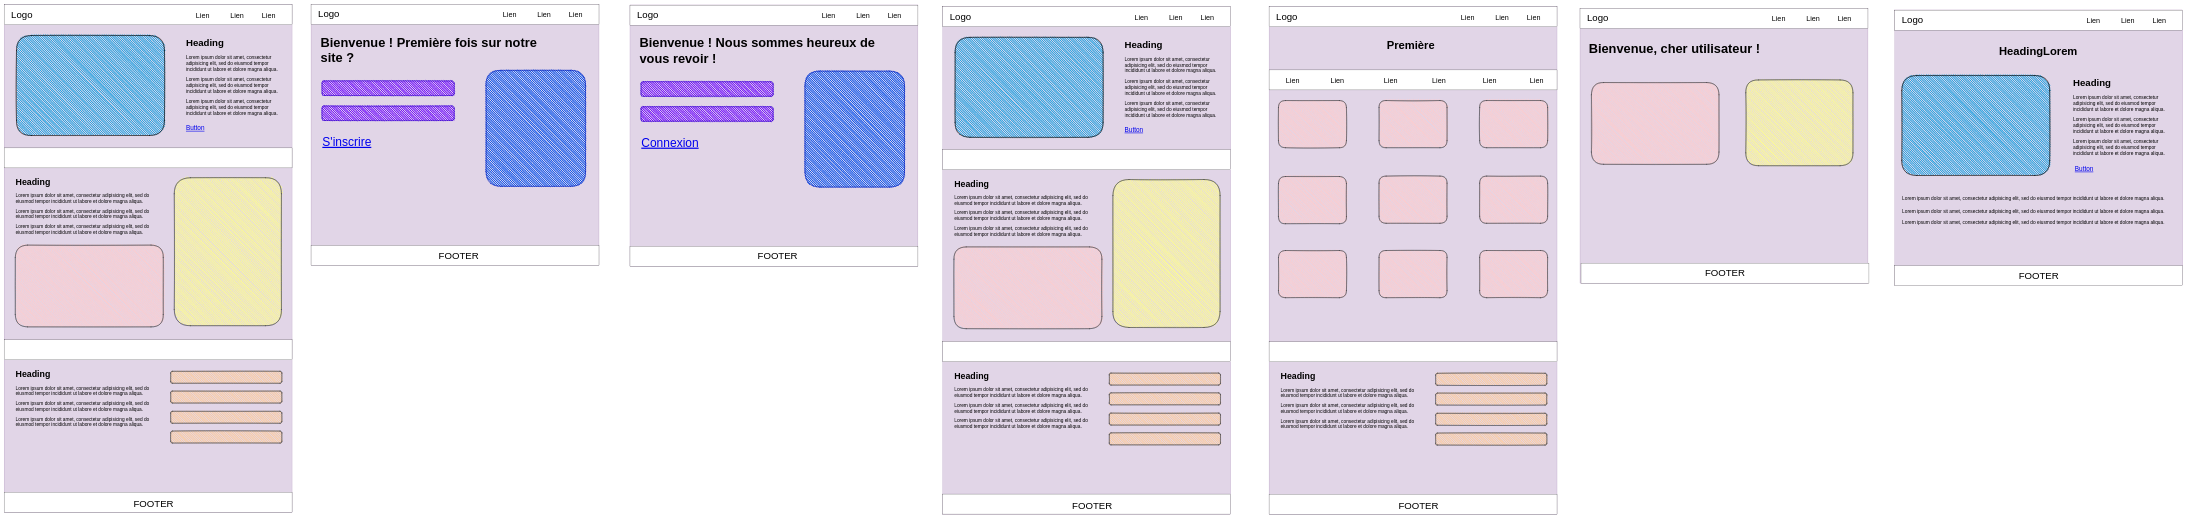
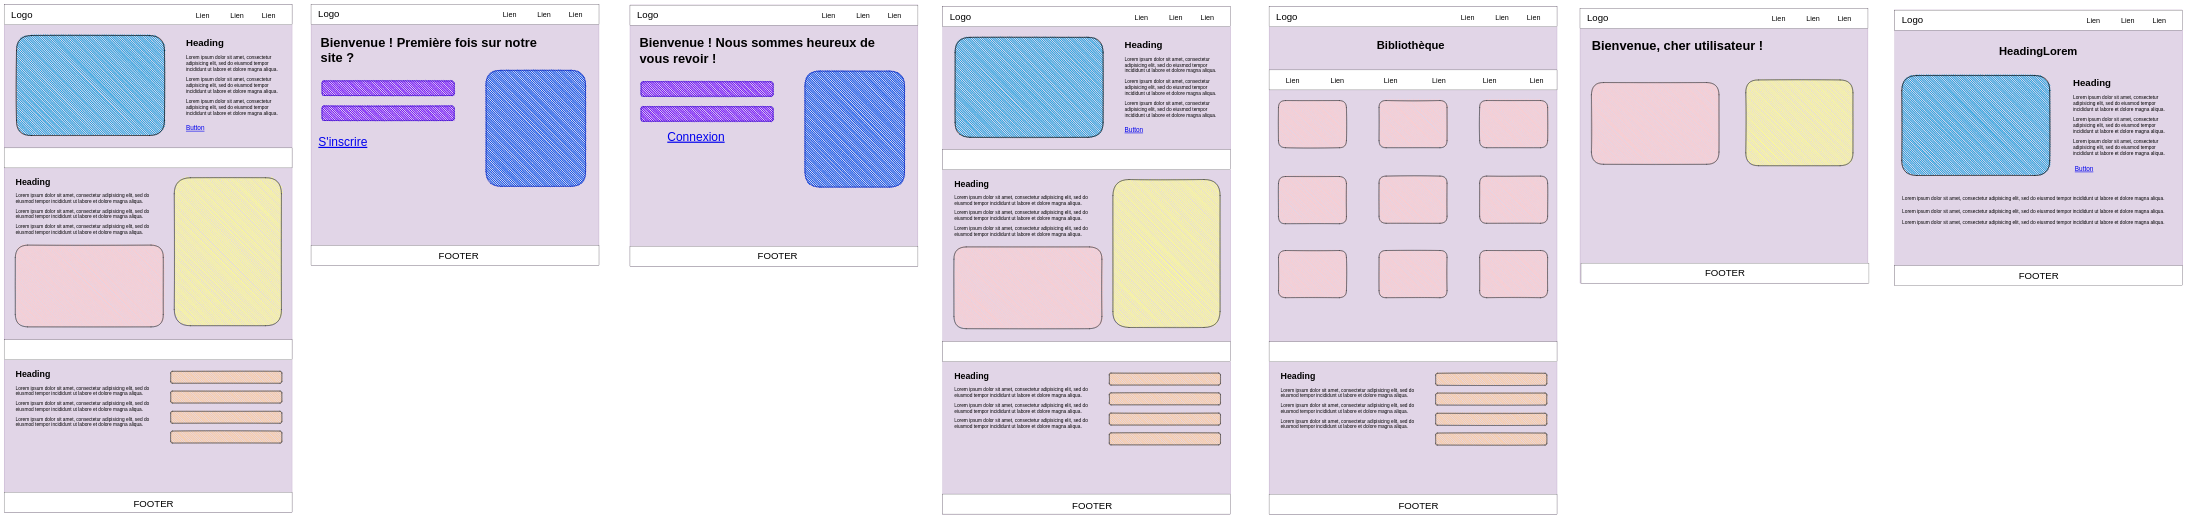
(1411, 42) -> (1411, 42)
(1691, 50) -> (1694, 47)
(368, 142) -> (364, 142)
(687, 143) -> (713, 137)
